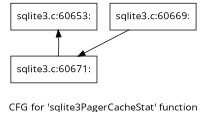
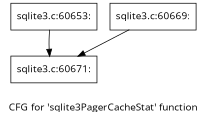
(59, 47) -> (49, 39)
